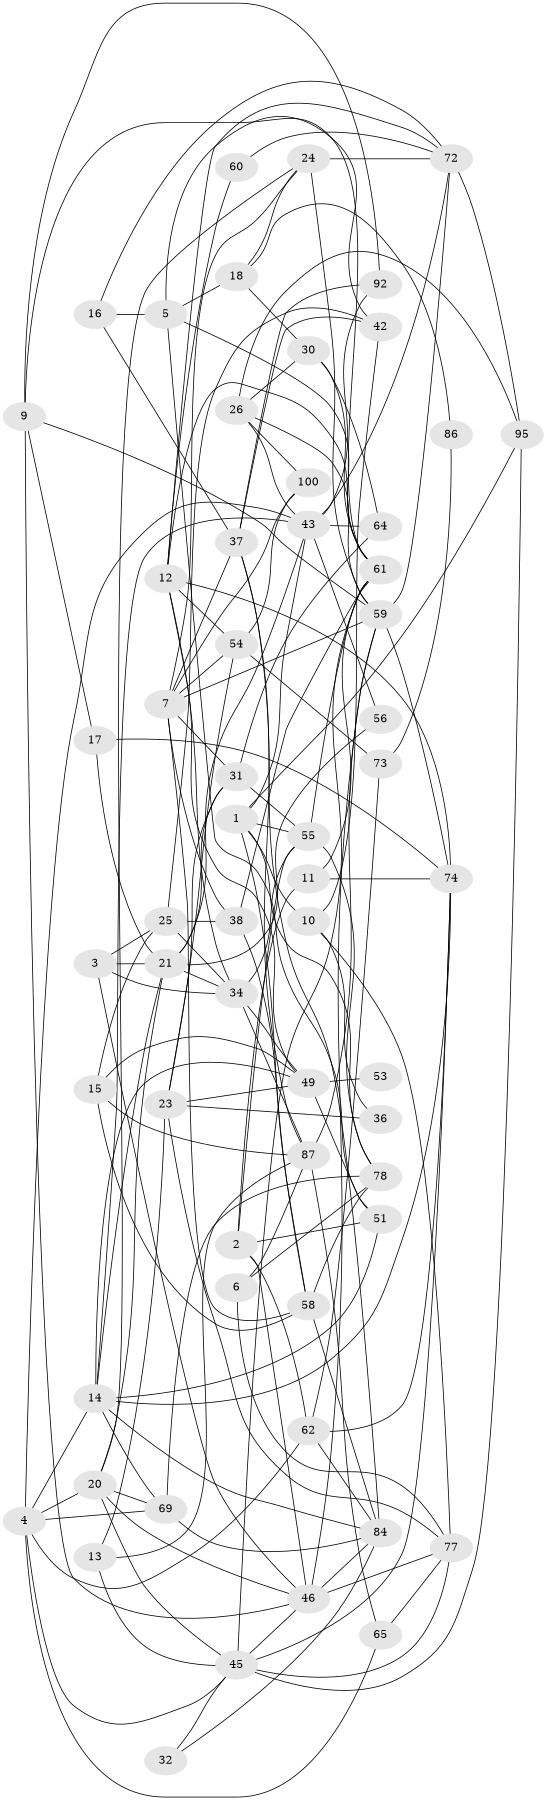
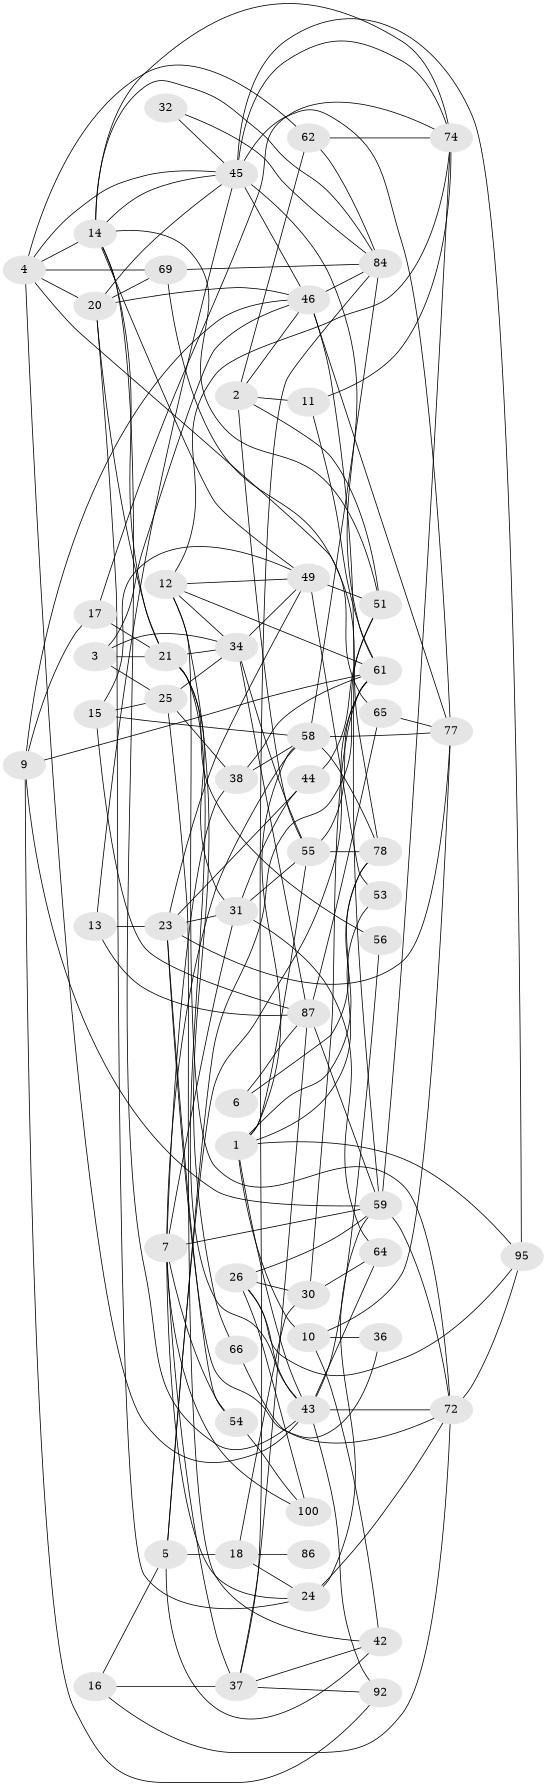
(237, 167) -> (237, 1350)
(200, 611) -> none
(381, 764) -> none
none -> (309, 779)
none -> (344, 1065)
(123, 1449) -> (156, 188)
(297, 1460) -> (380, 735)
